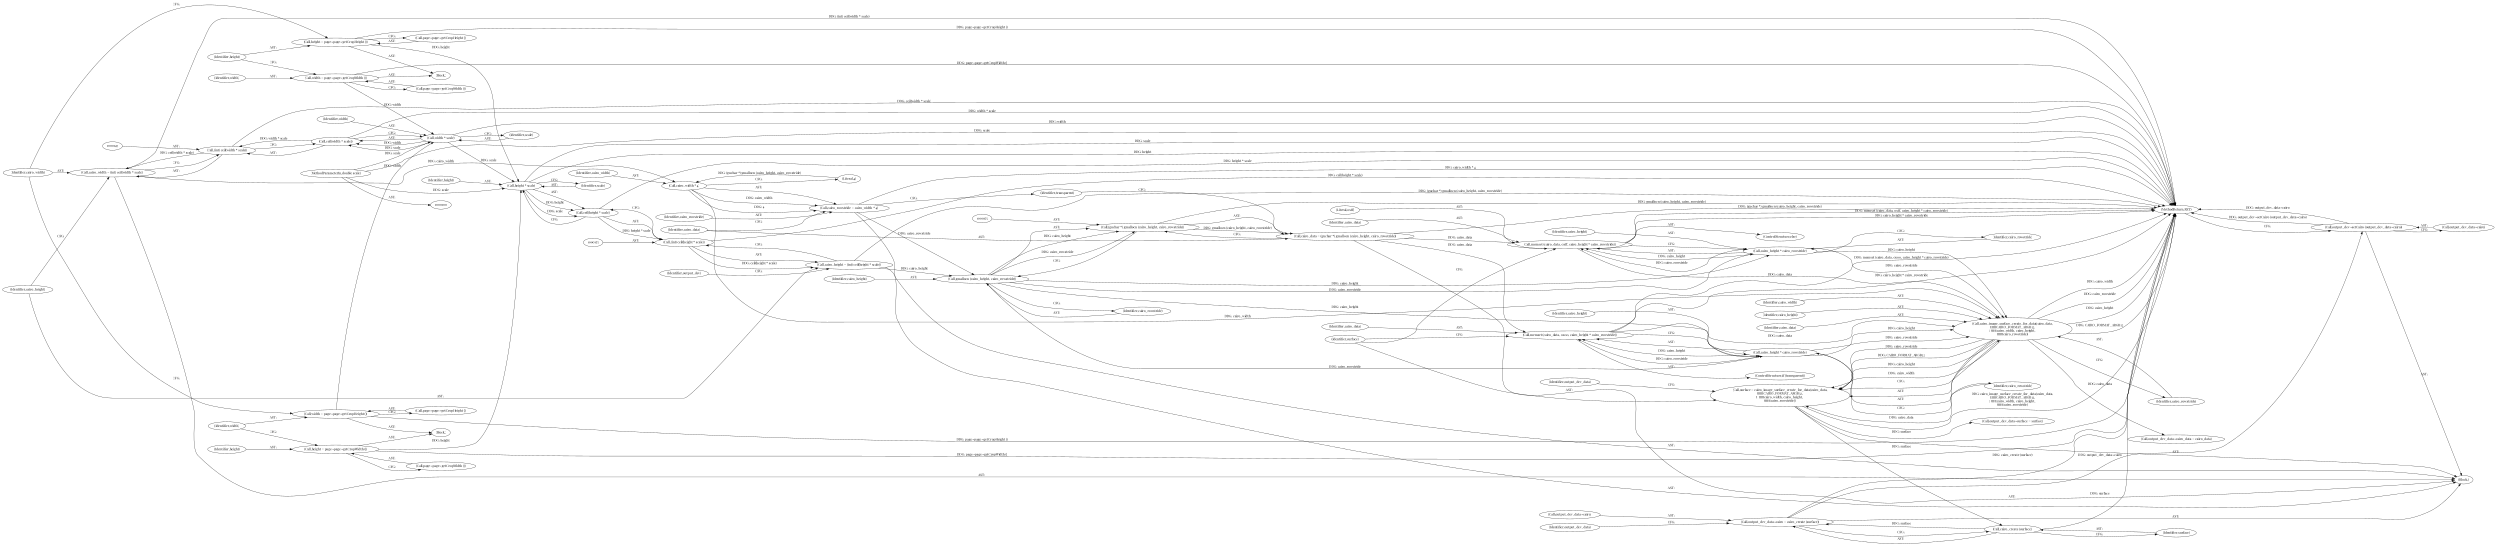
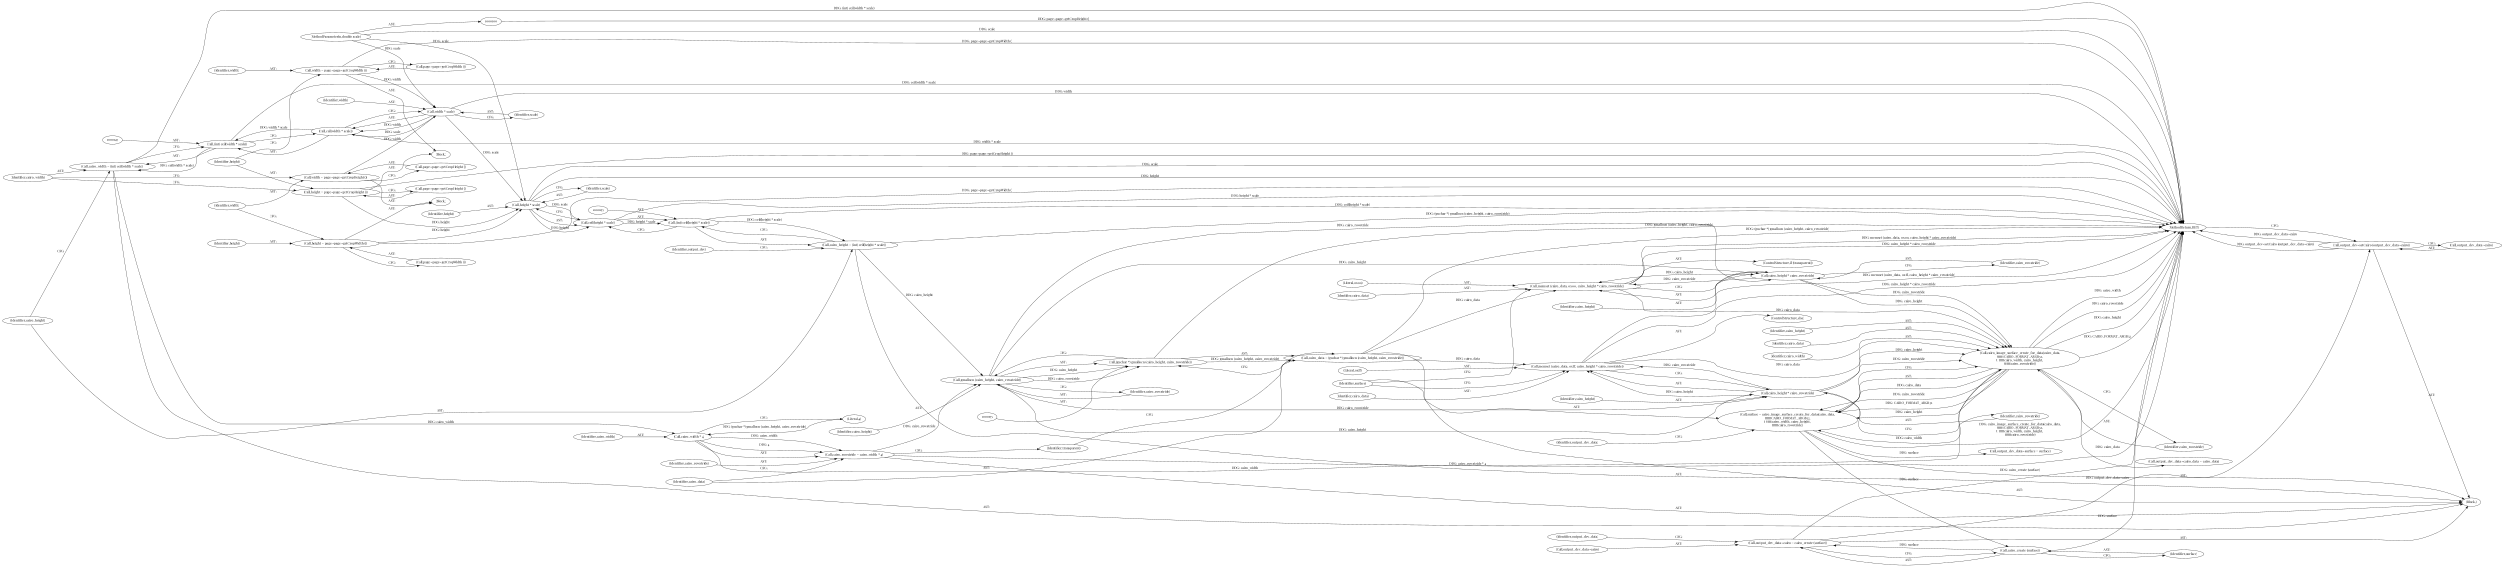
(1460, 168) -> (1468, 464)
none -> (1353, 283)
(1348, 441) -> (1418, 21)
